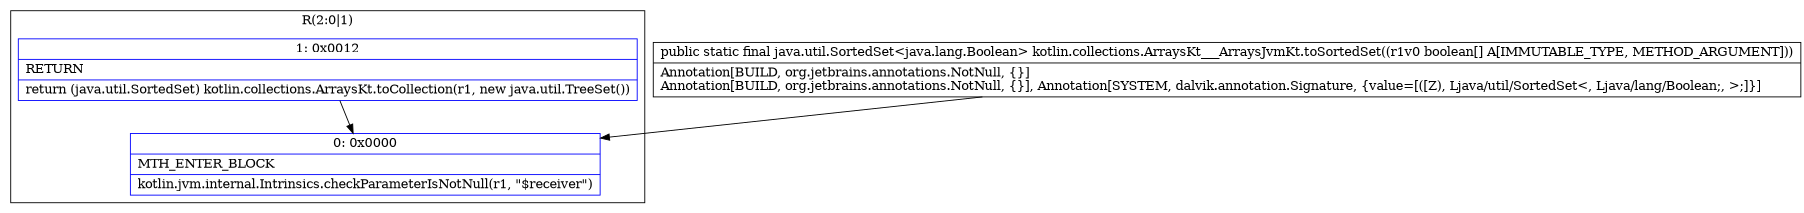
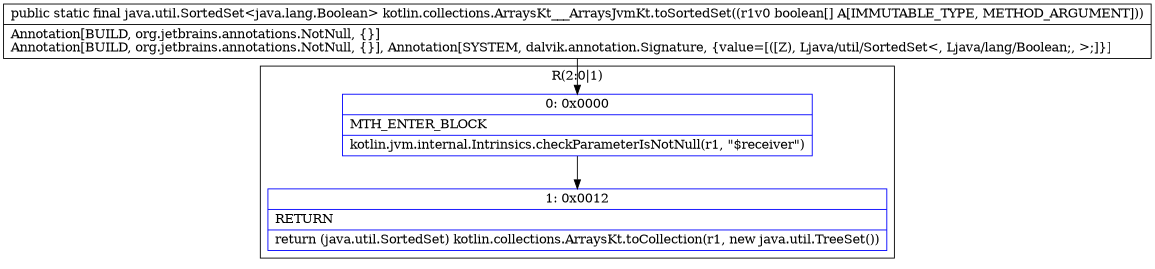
(345, 113) -> (577, 168)
